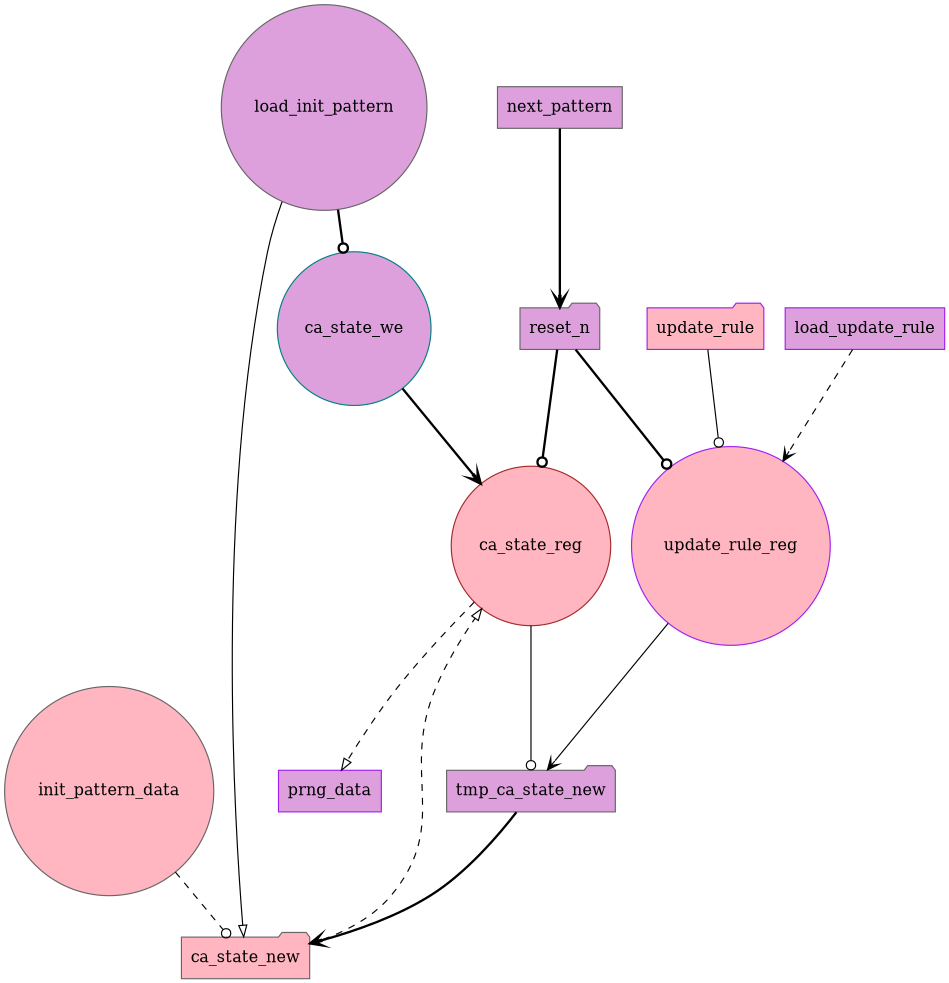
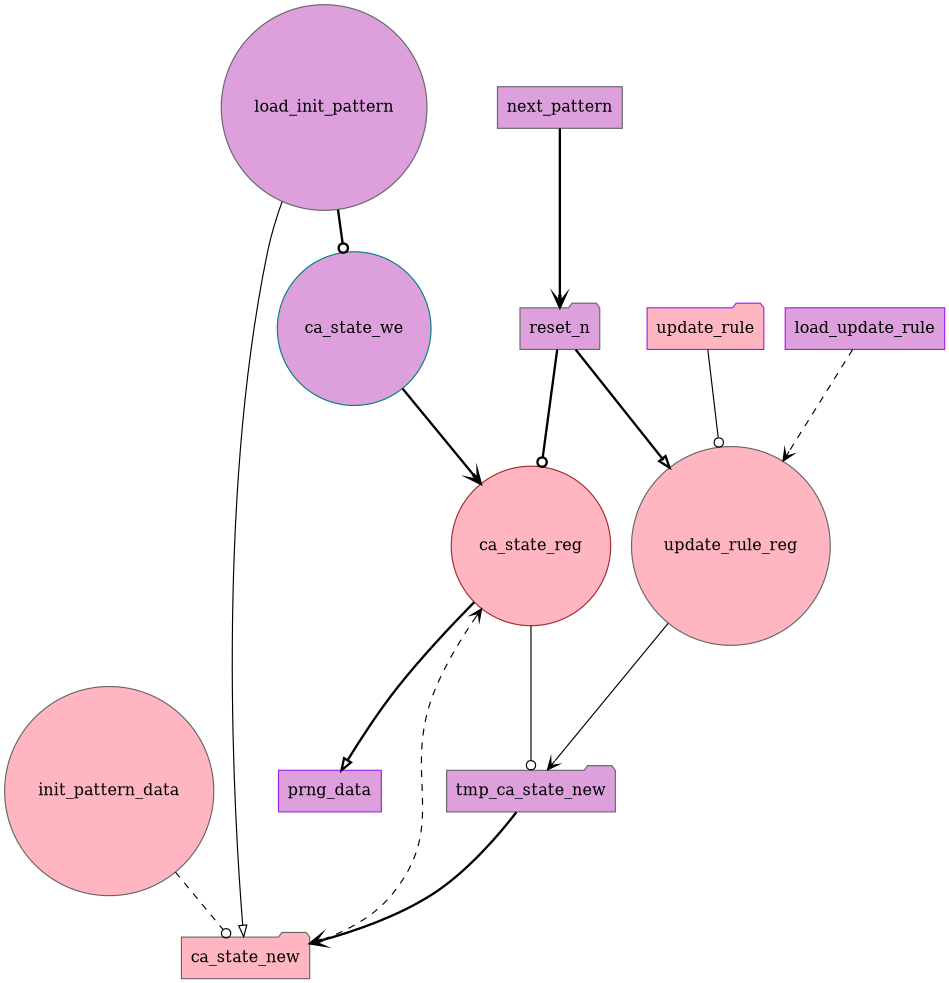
(620, 405) -> (620, 405)
(731, 546) -> (731, 546)
(406, 677) -> (406, 677)
(422, 802) -> (422, 802)
